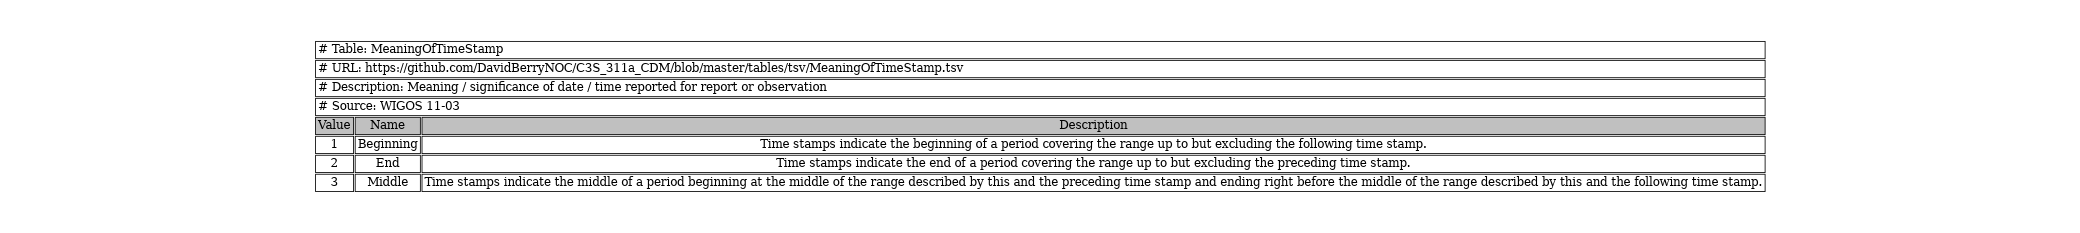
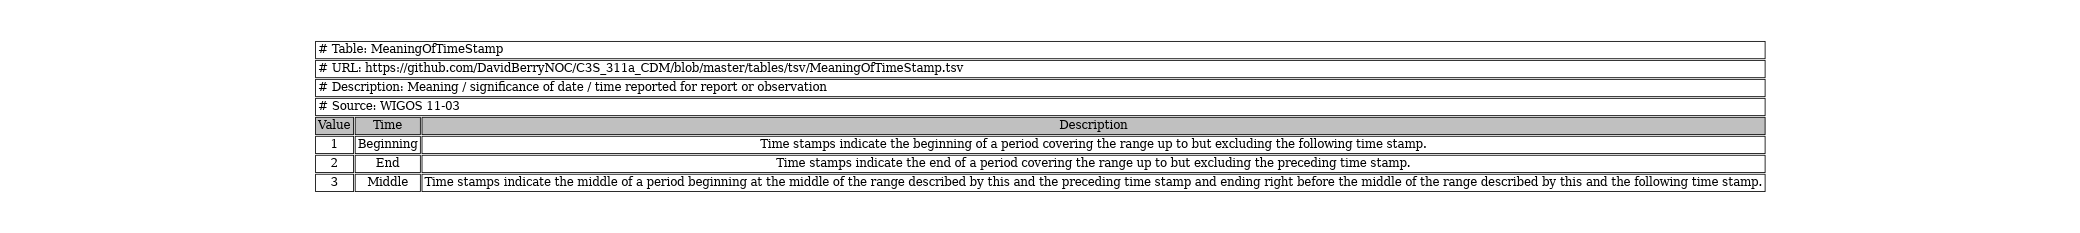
(388, 126) -> (388, 126)
